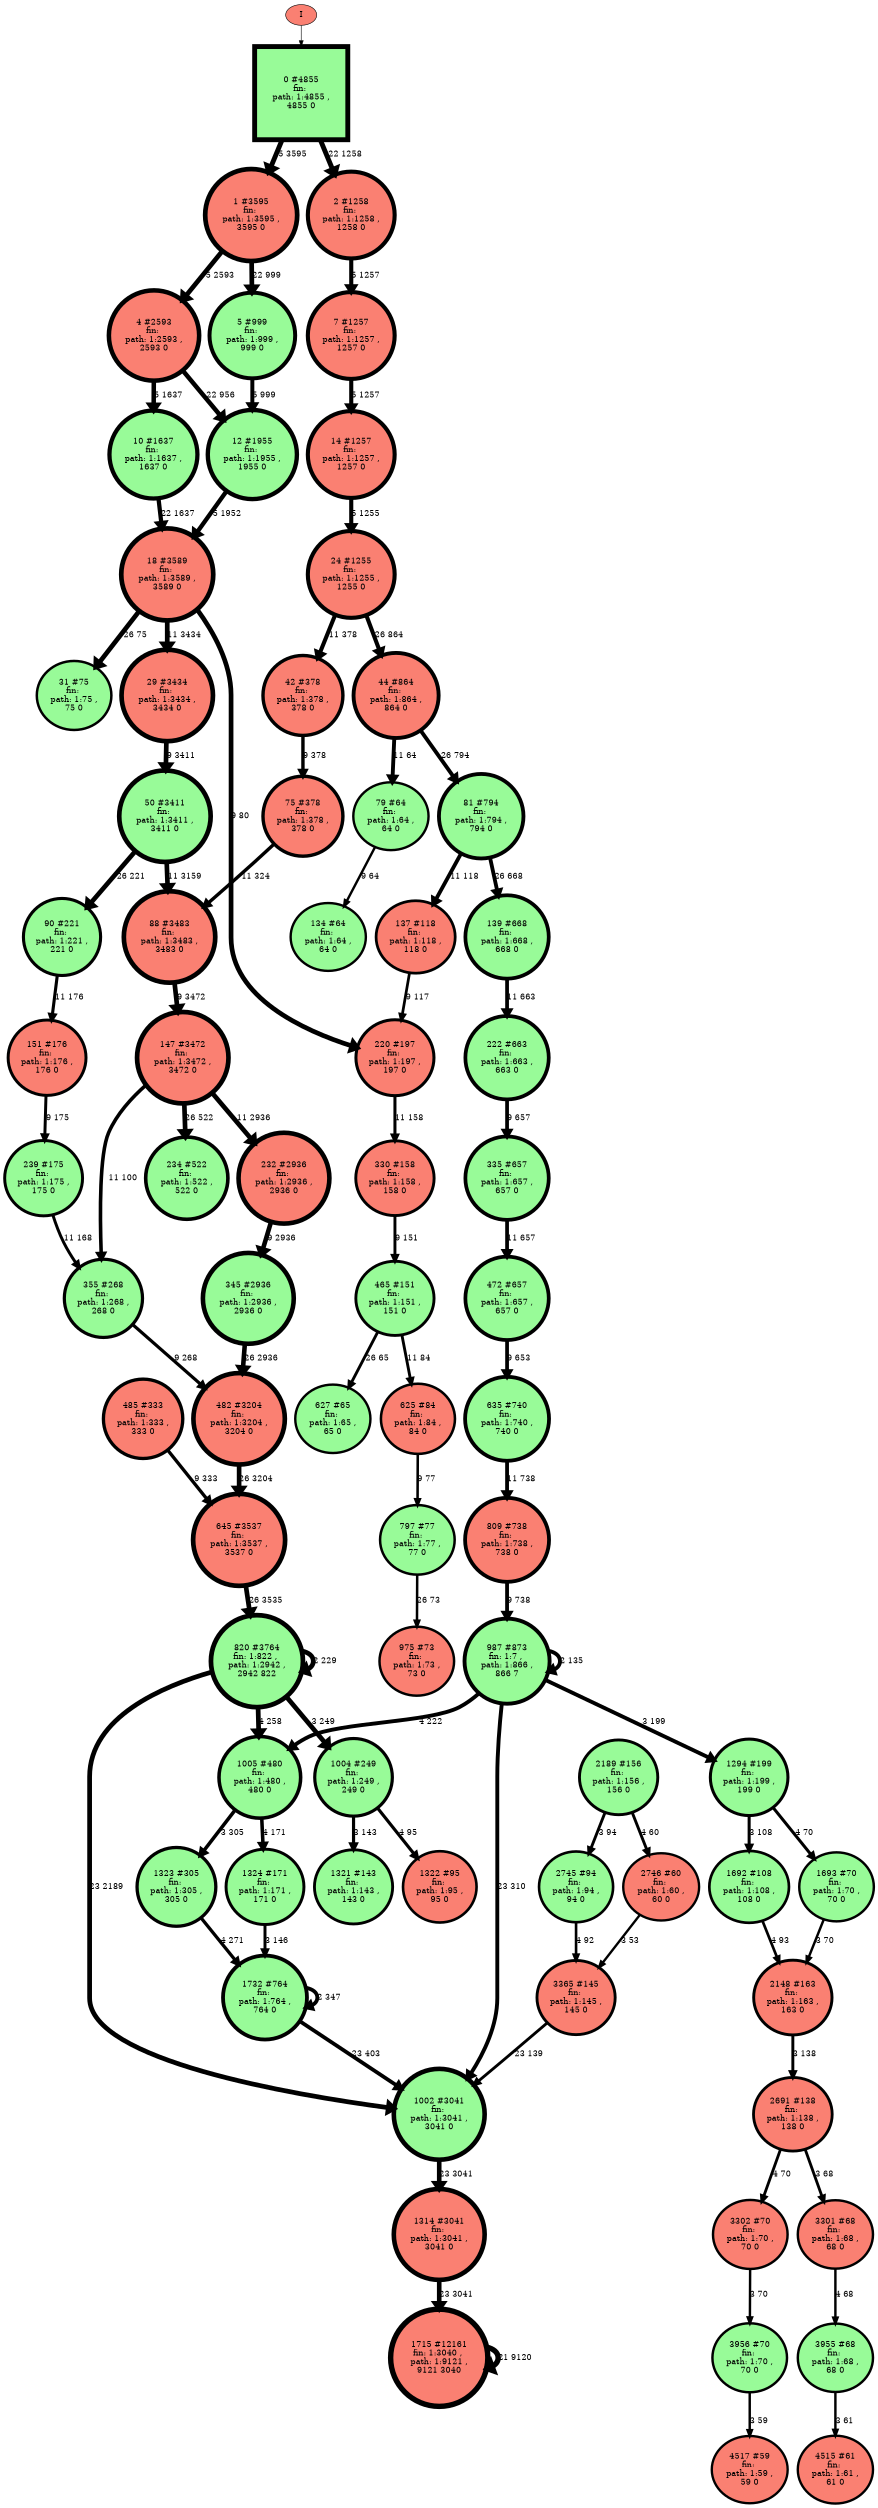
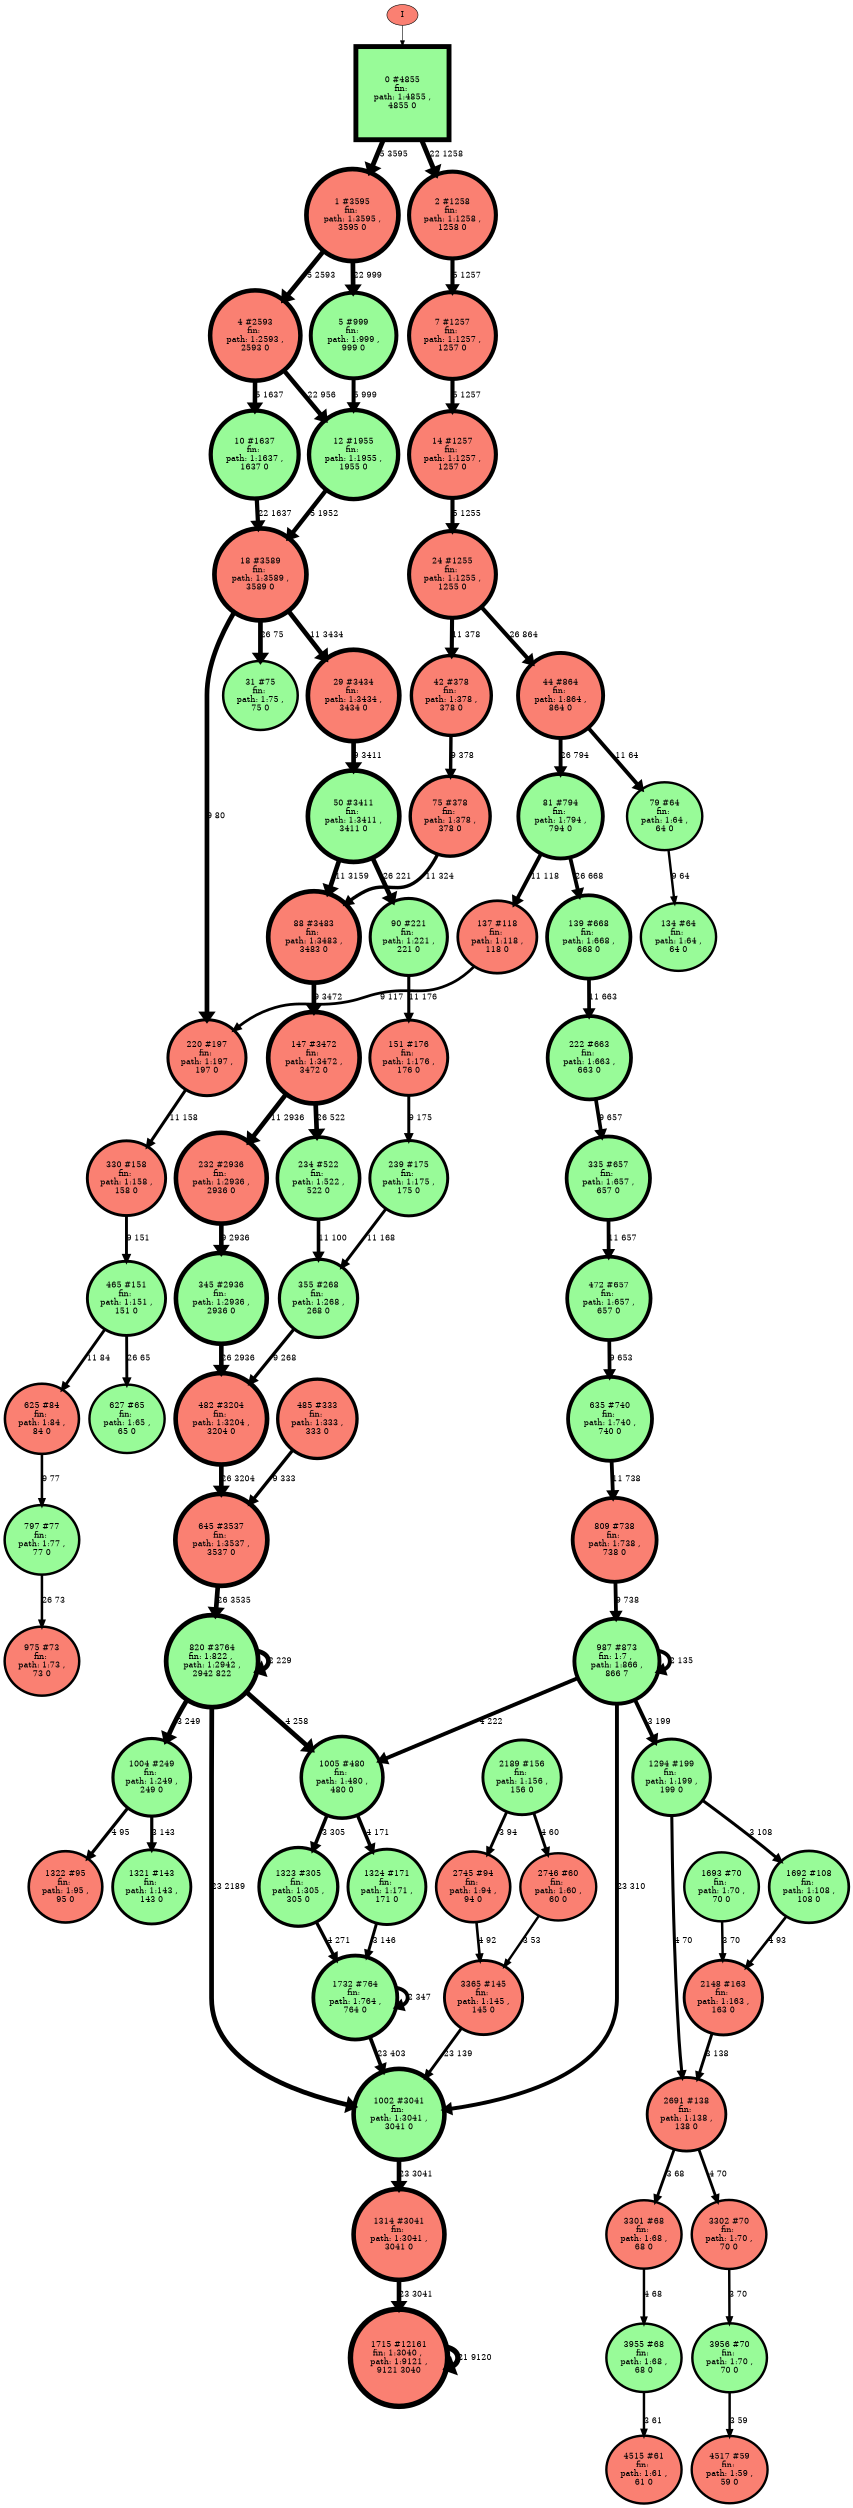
(103, 1162) -> (319, 1236)
(792, 1831) -> (675, 1944)
(576, 1887) -> (473, 1887)
